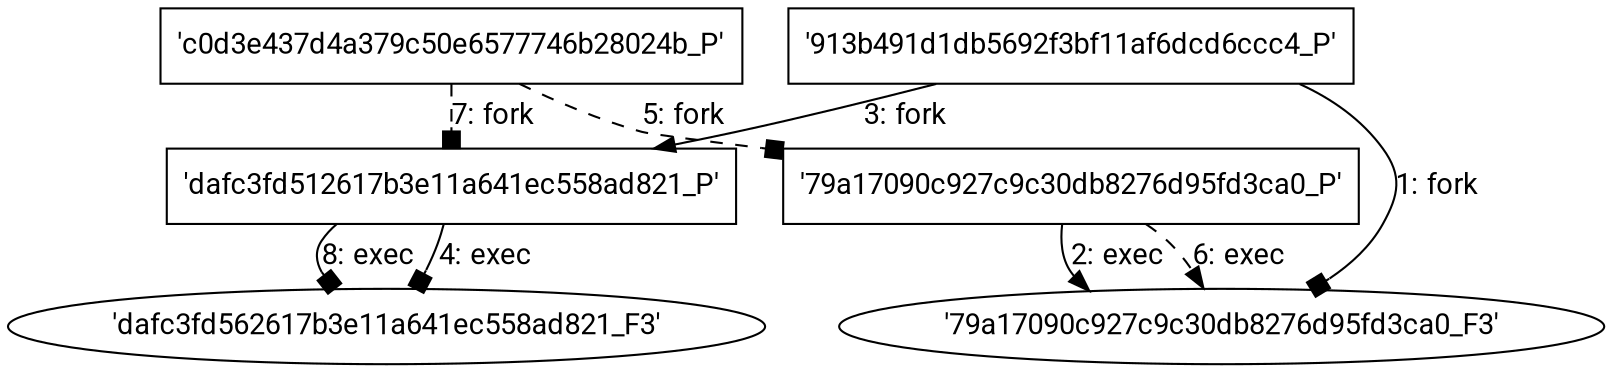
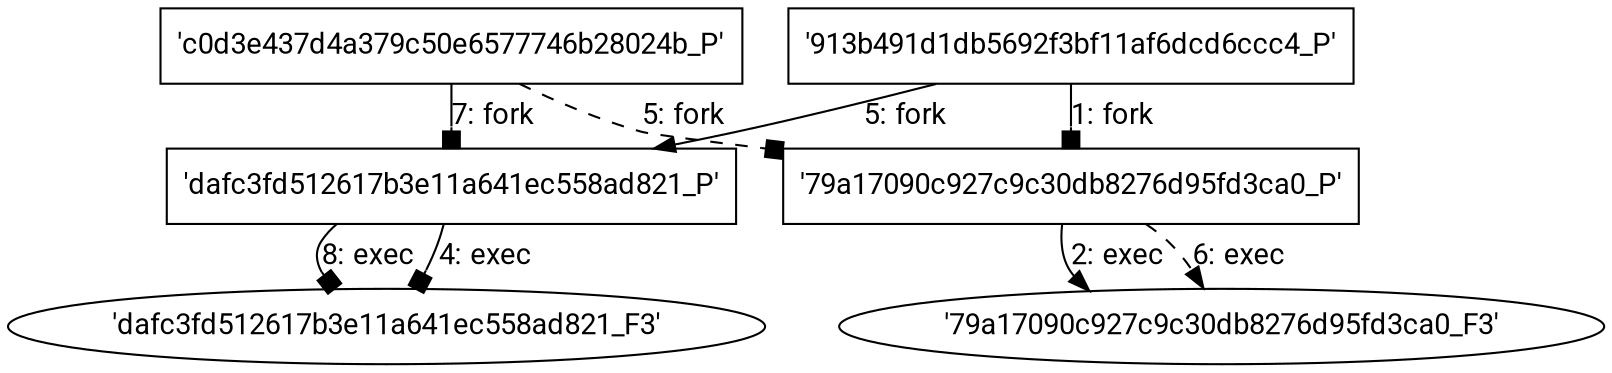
(451, 105) -> (451, 105)
(906, 116) -> (906, 116)
(1394, 171) -> (1071, 105)
(387, 327) -> (387, 327)
